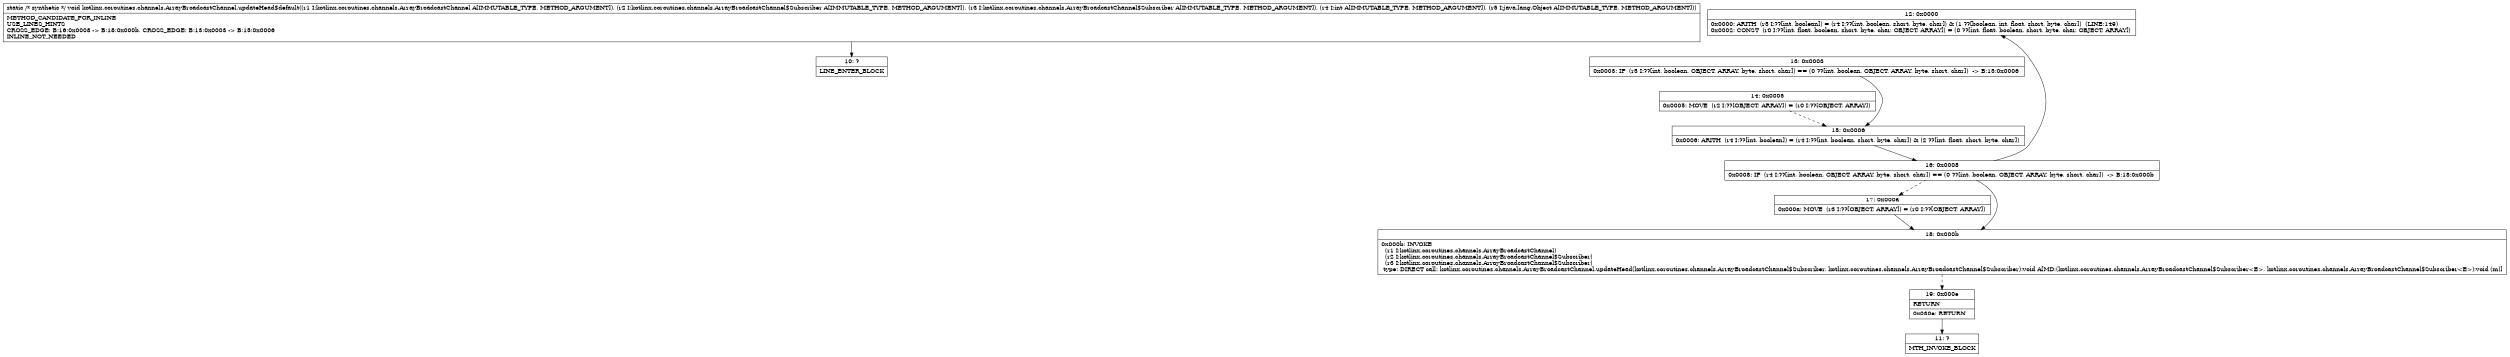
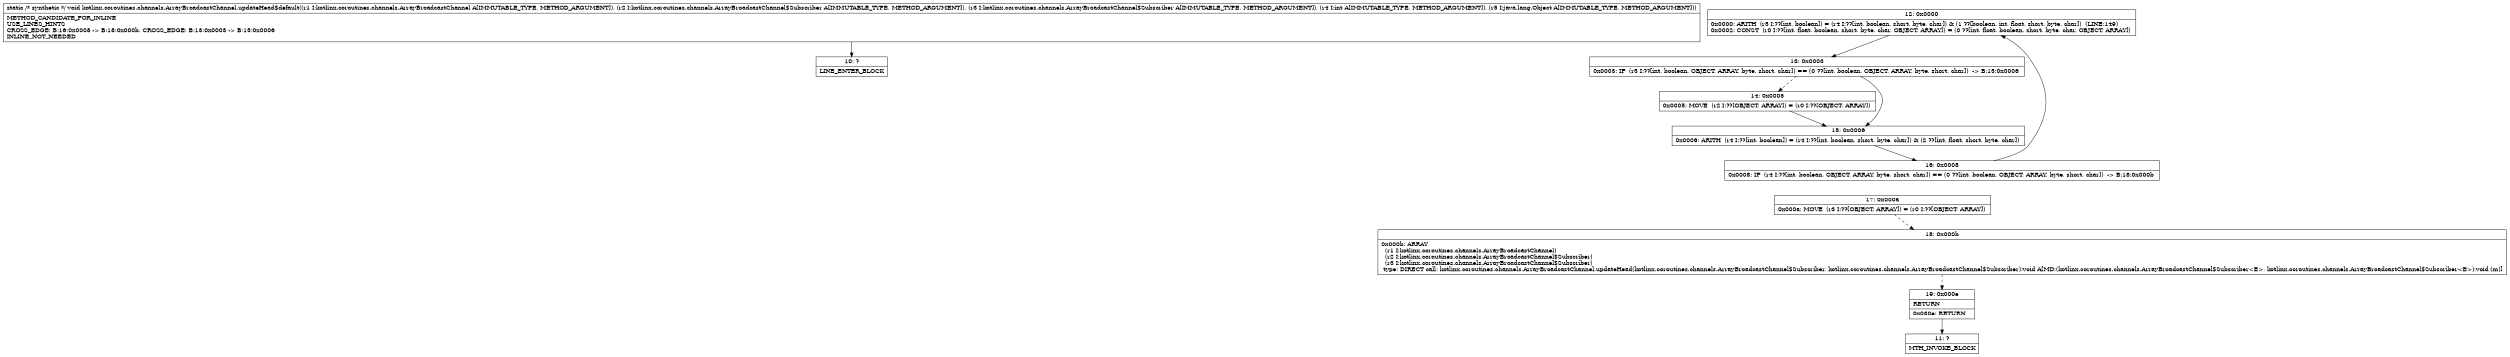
none -> (1862, 45)
none -> (1789, 83)
(1806, 118) -> (1806, 118)
(1914, 187) -> none
(1997, 201) -> none
(1902, 221) -> (1902, 221)
(1409, 245) -> (1406, 245)
